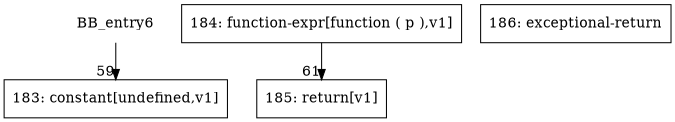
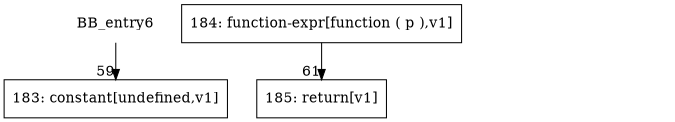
(576, 24) -> none
